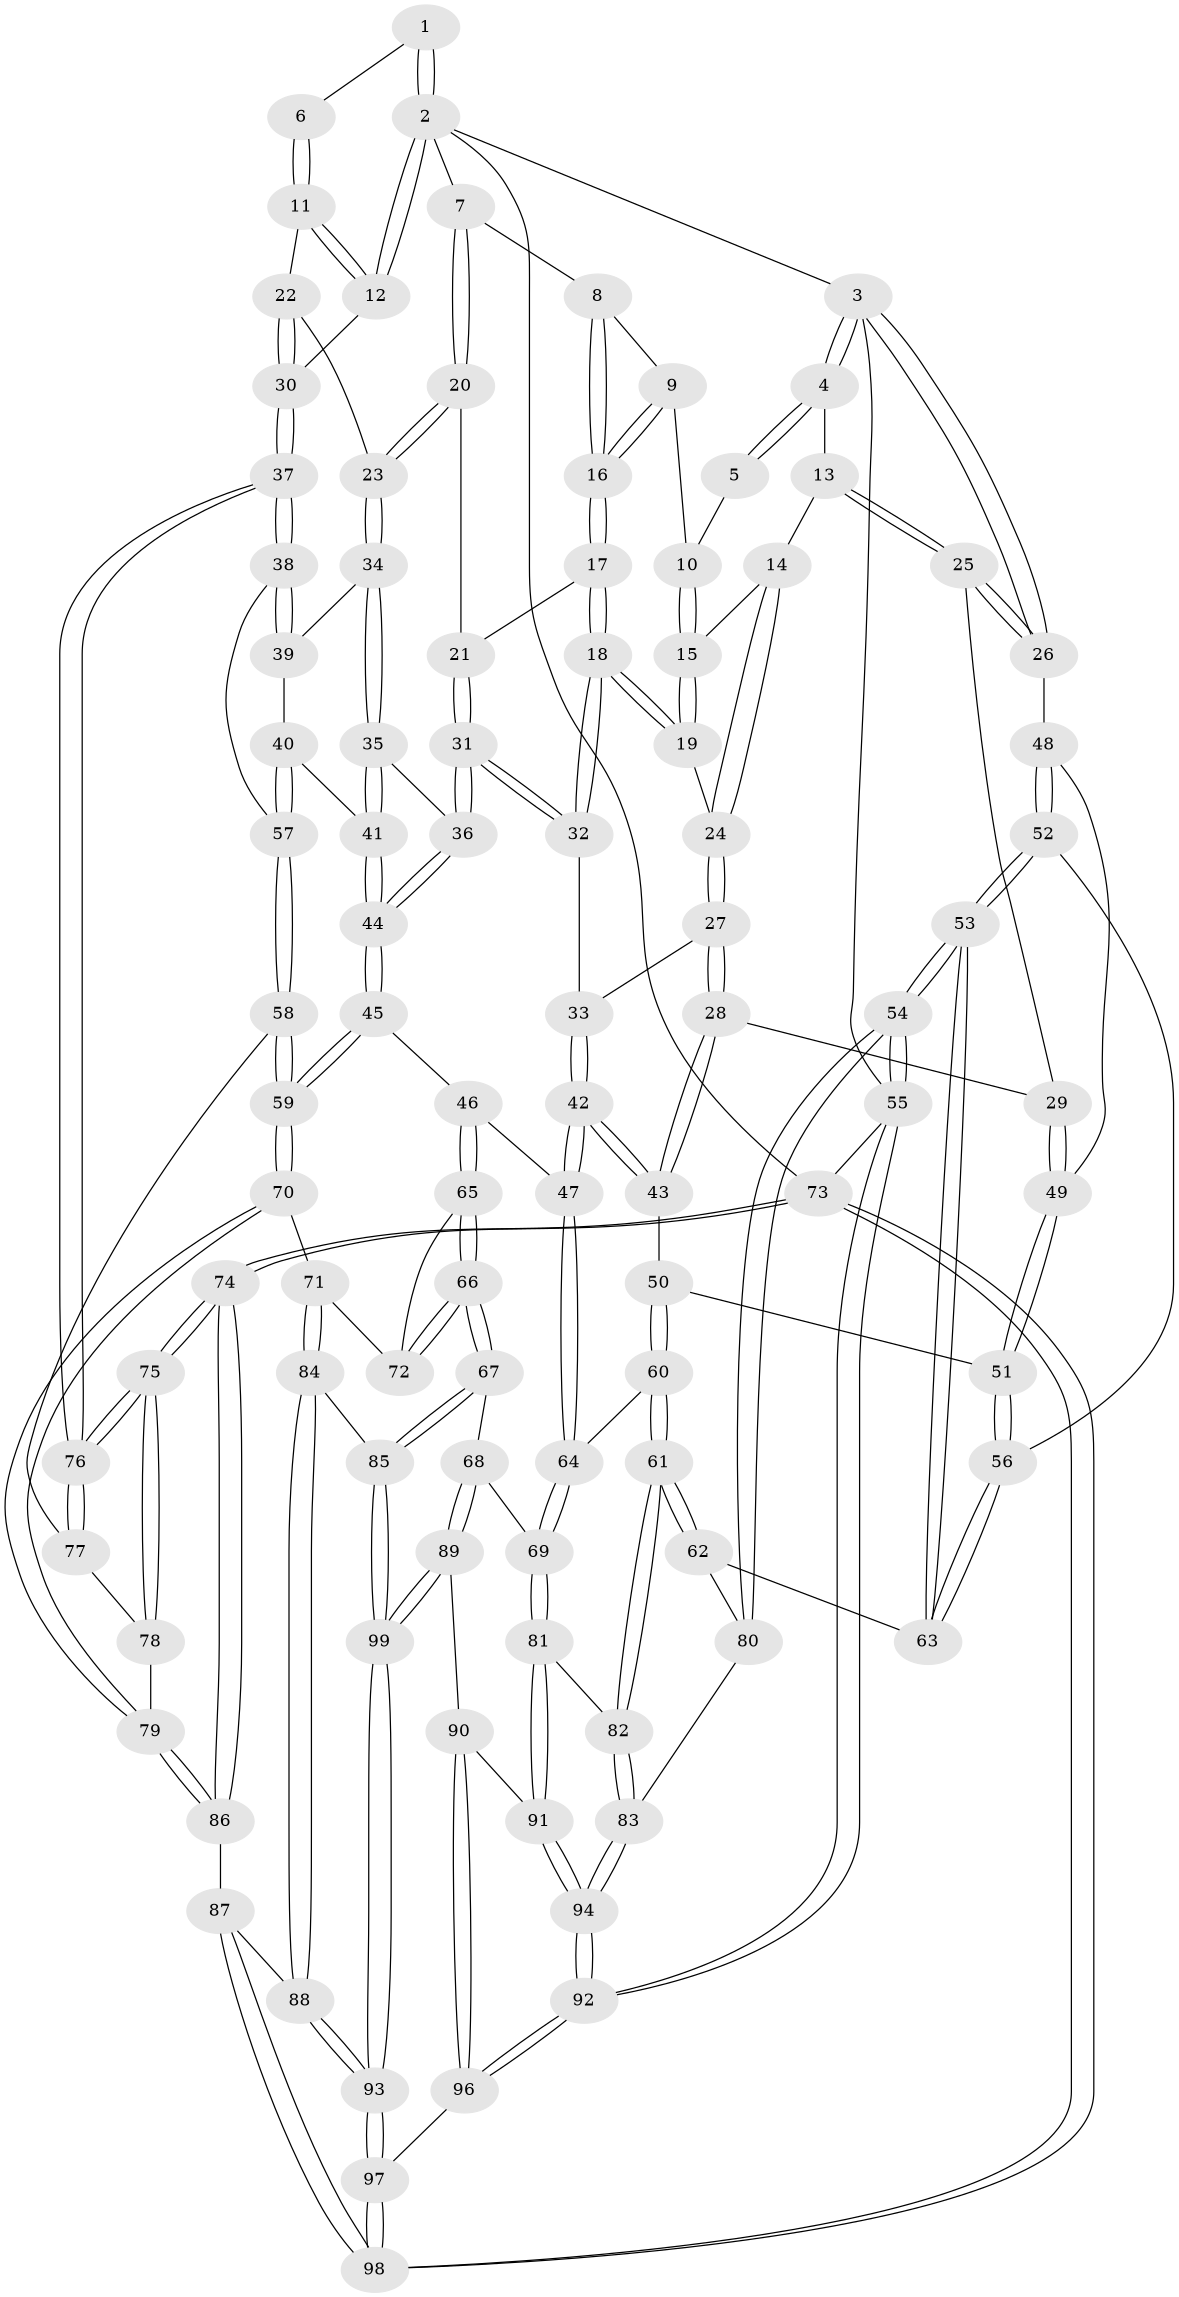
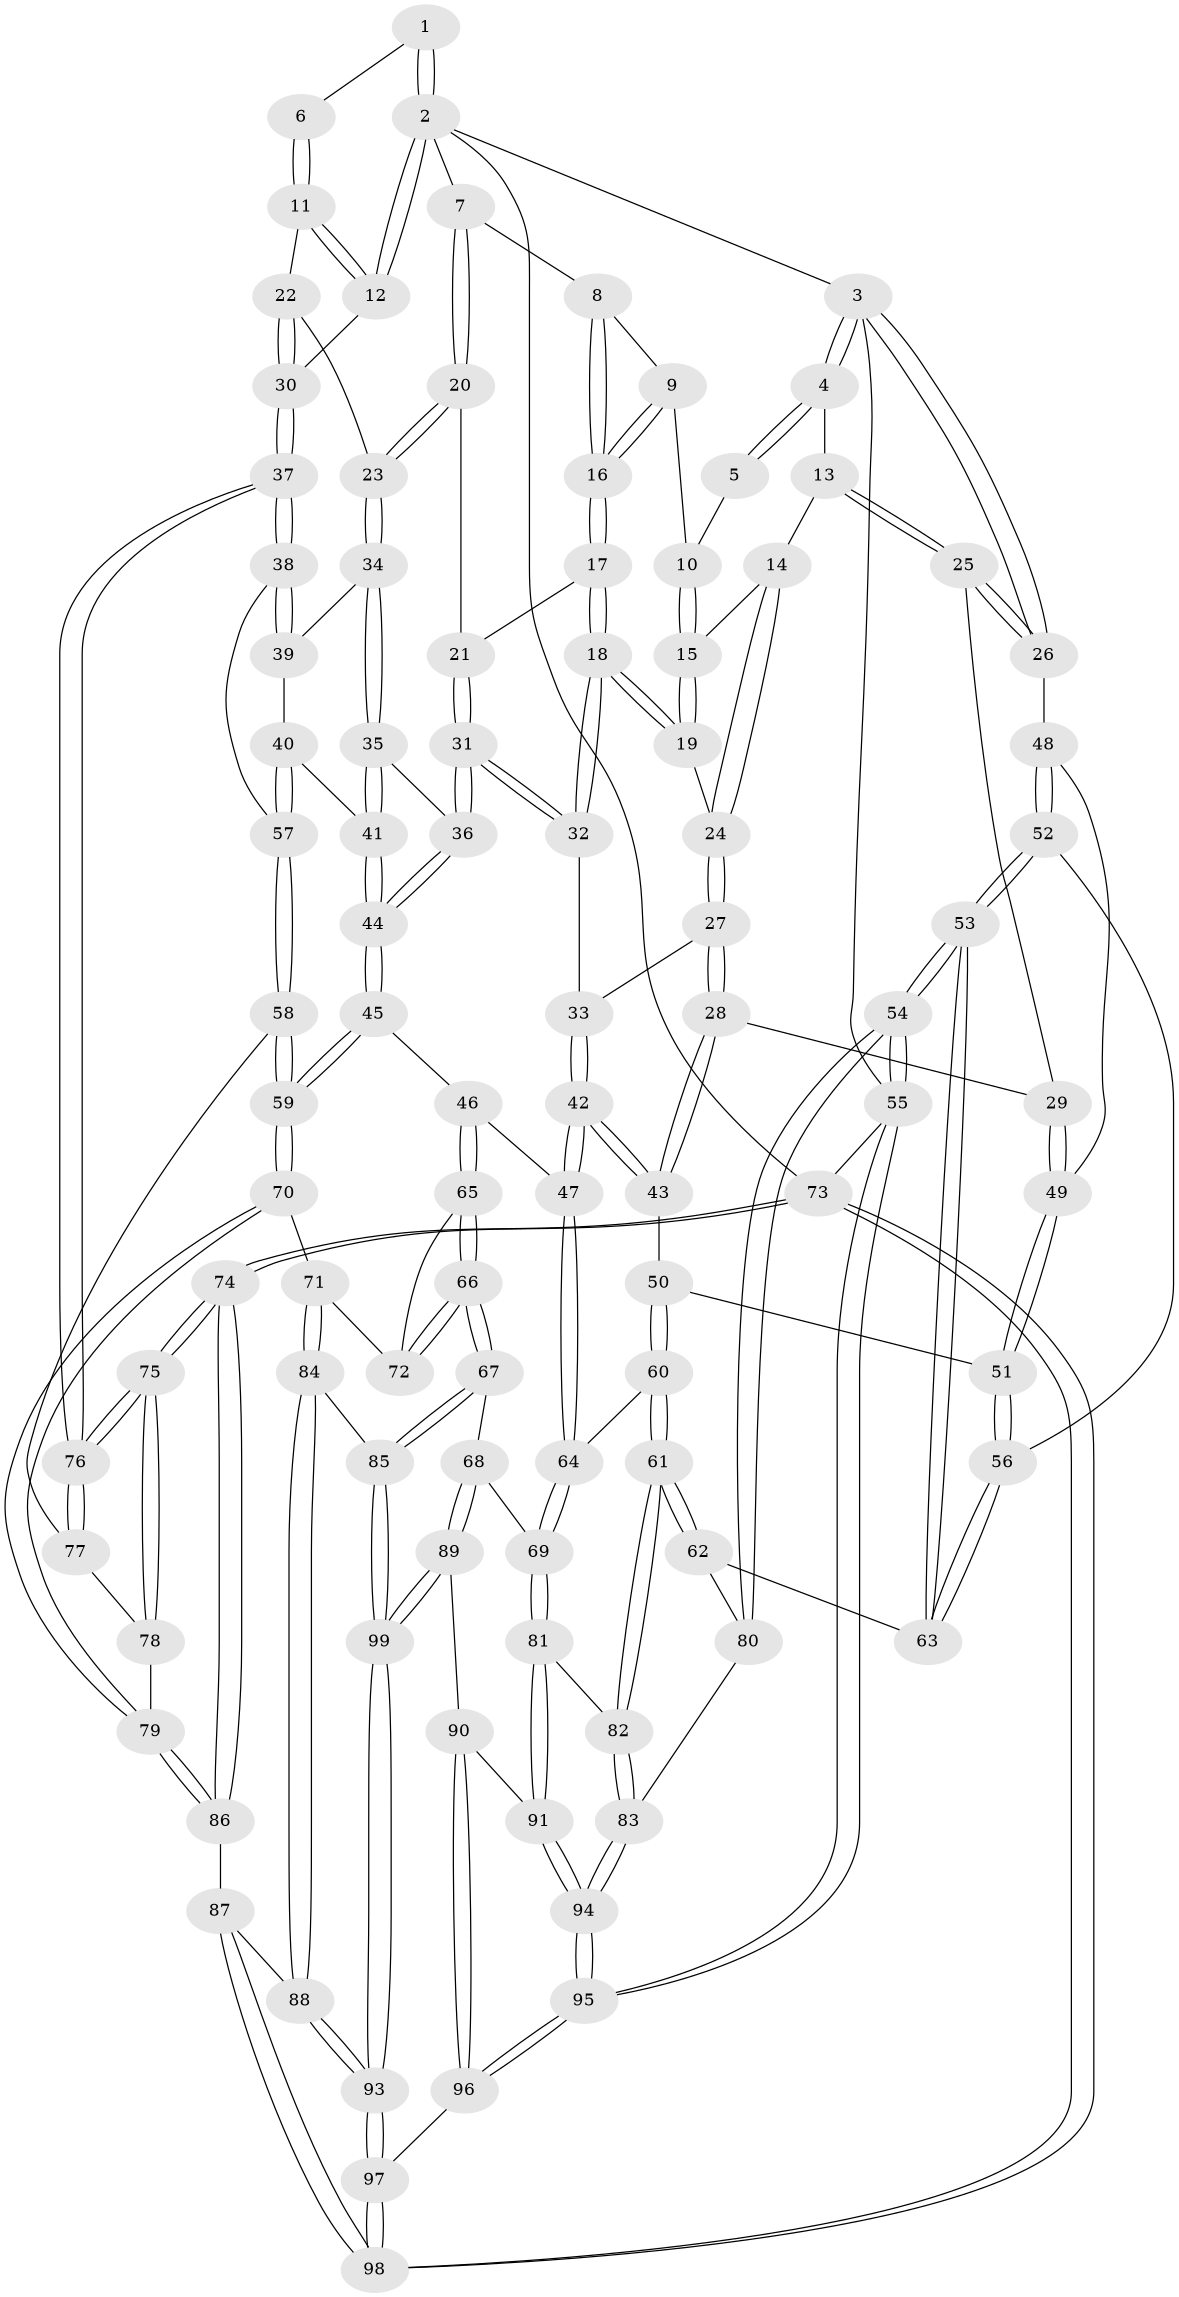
(584, 2001) -> (584, 2001)
